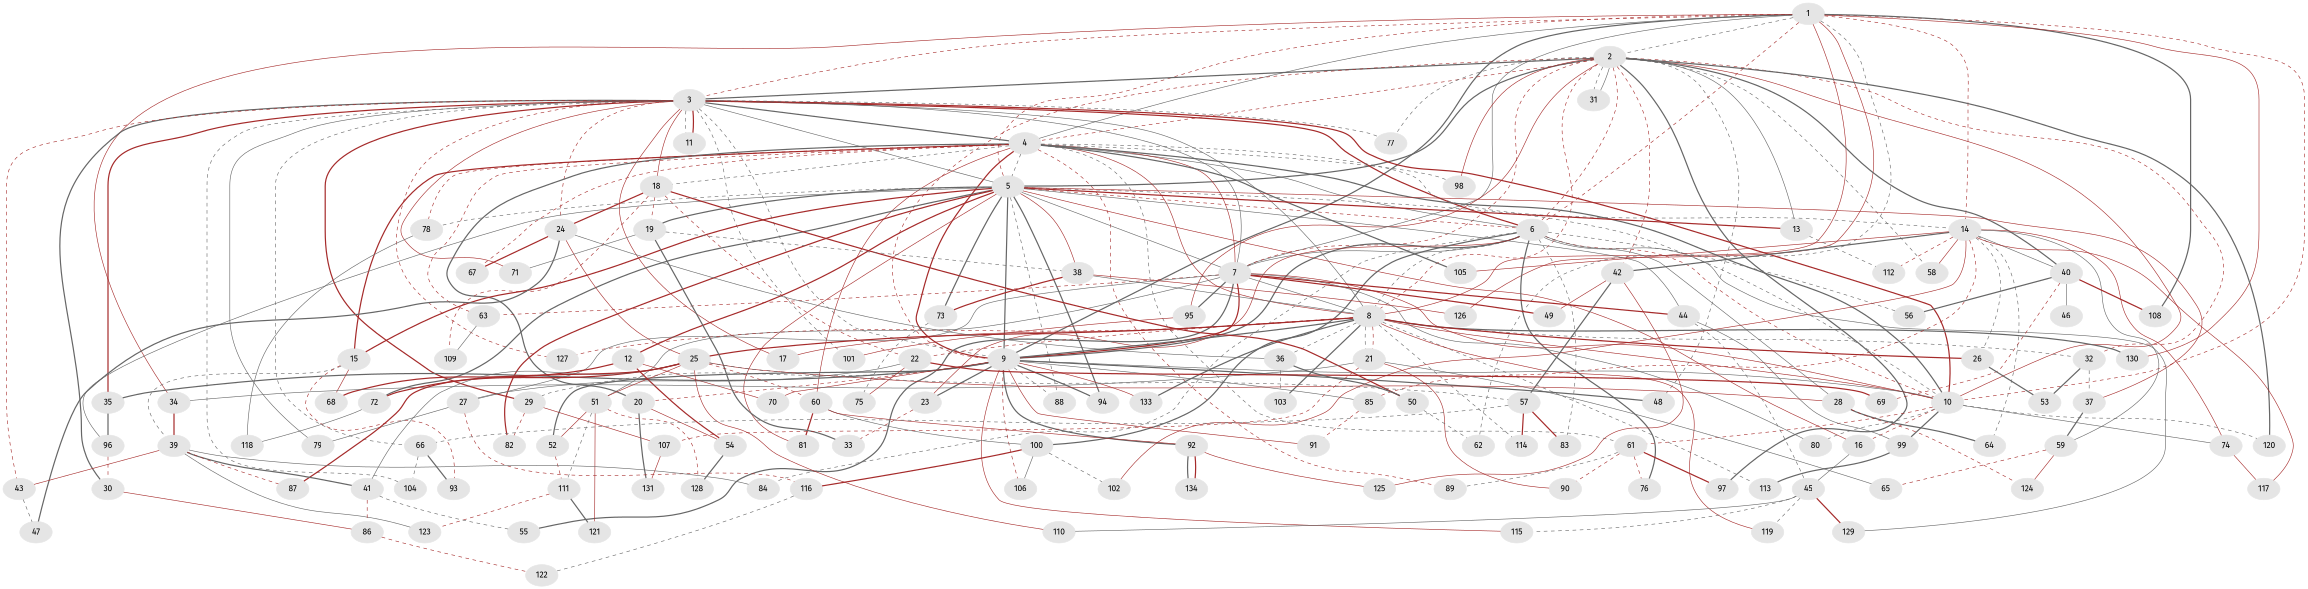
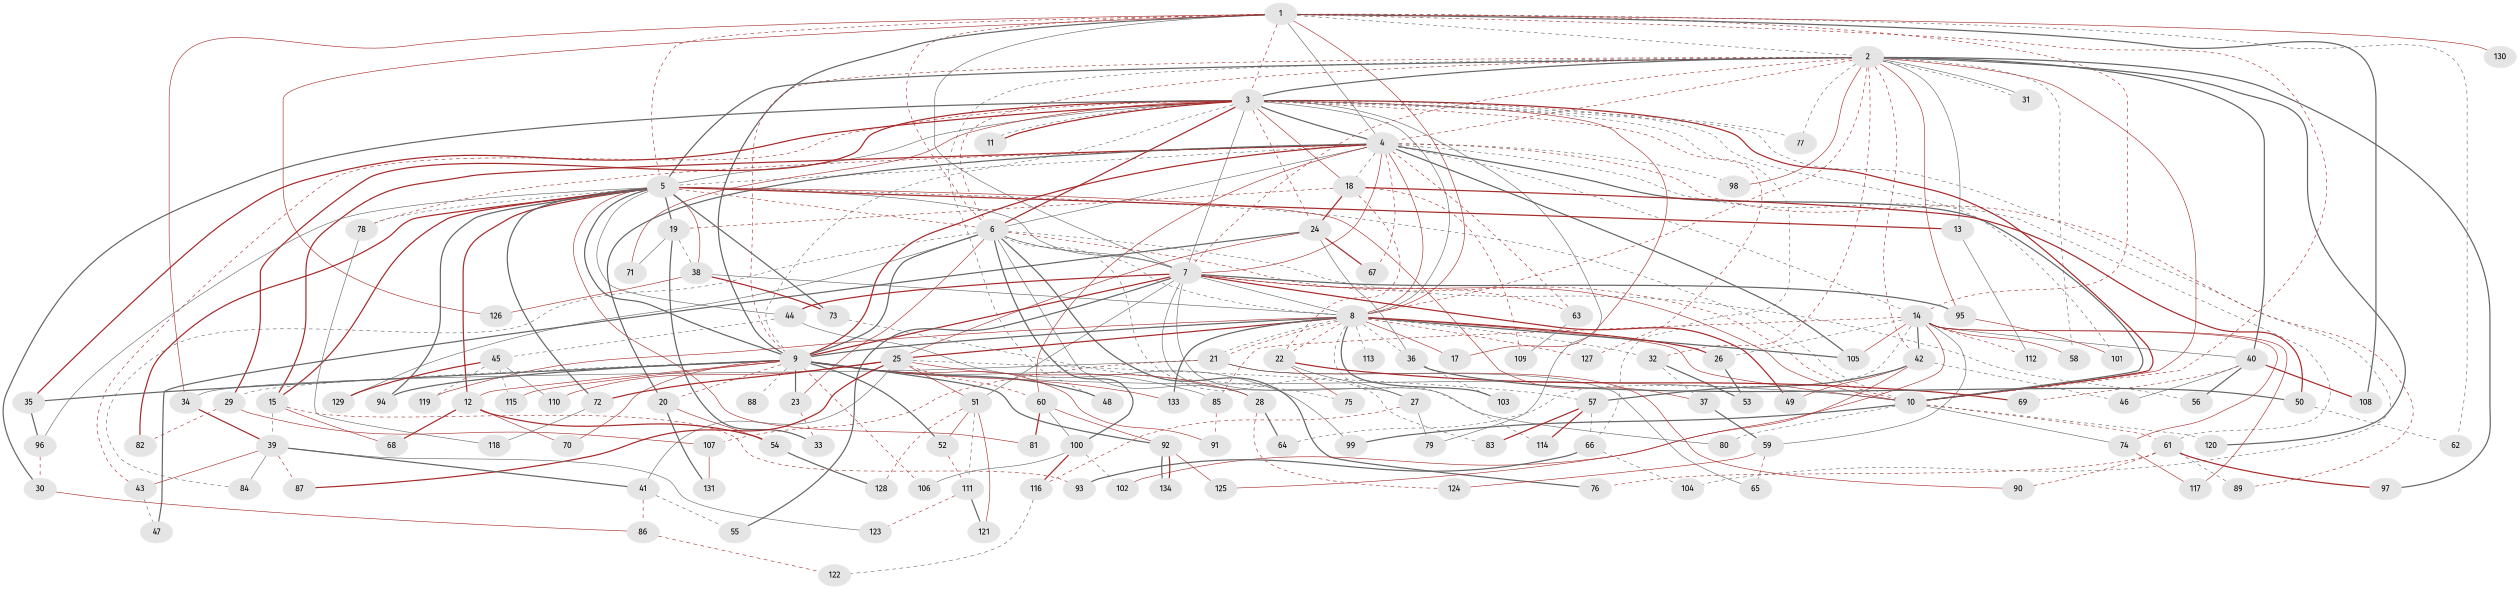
(1843, 251) -> (1996, 297)
(1035, 300) -> none
(1753, 330) -> (1697, 345)
none -> (2022, 381)
none -> (562, 383)
(1859, 446) -> none
(1842, 466) -> none
